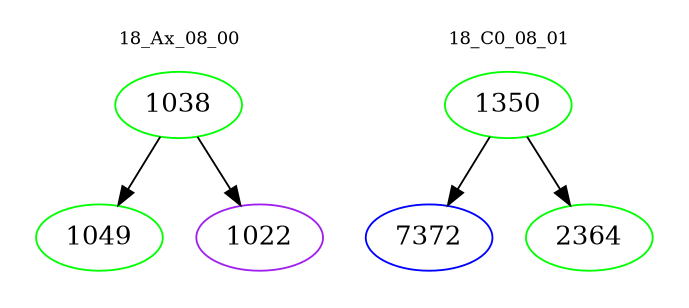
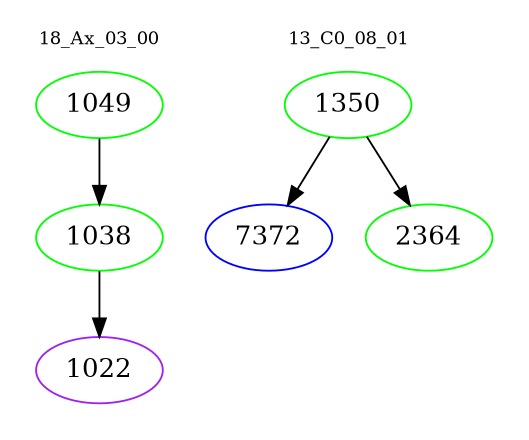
(180, 40) -> (99, 40)
(509, 40) -> (349, 40)
(144, 163) -> (99, 162)
